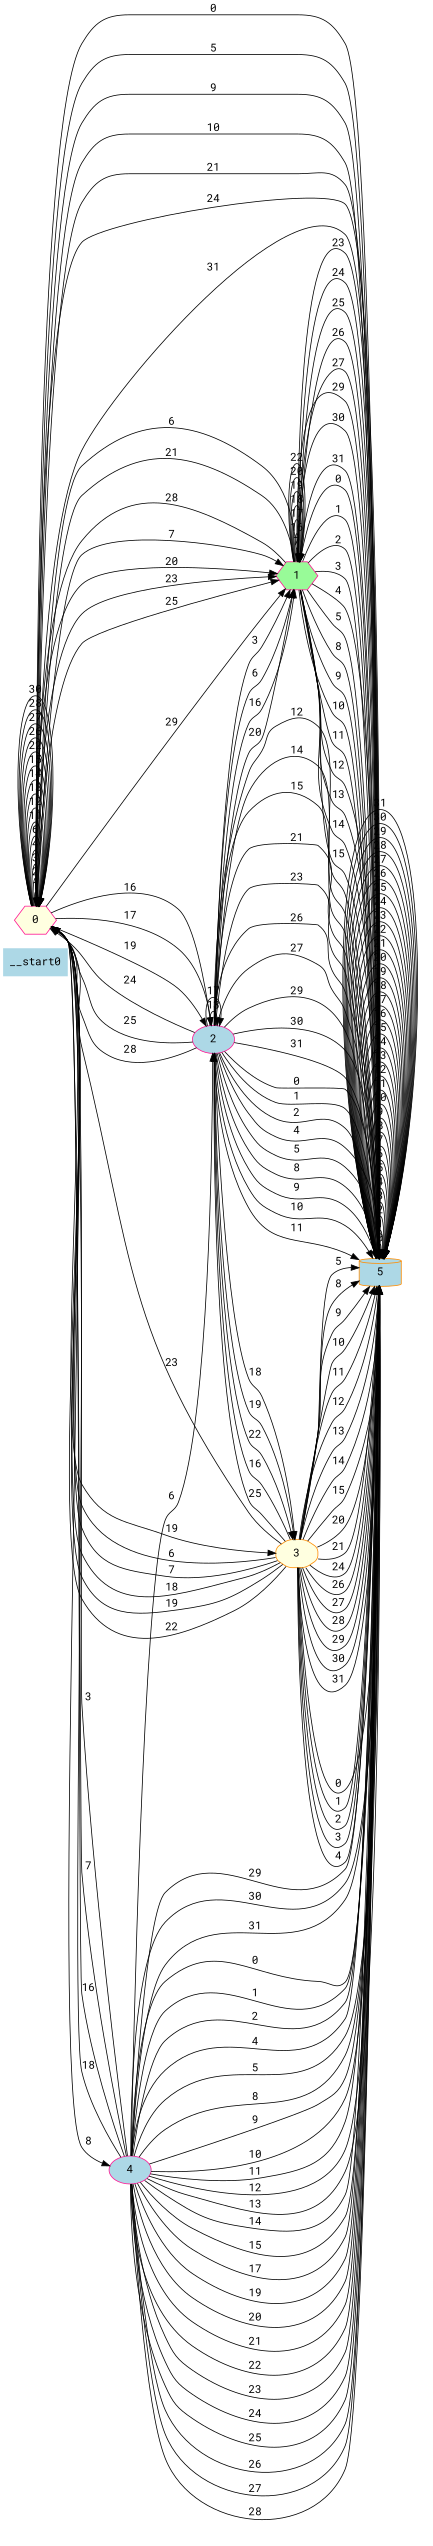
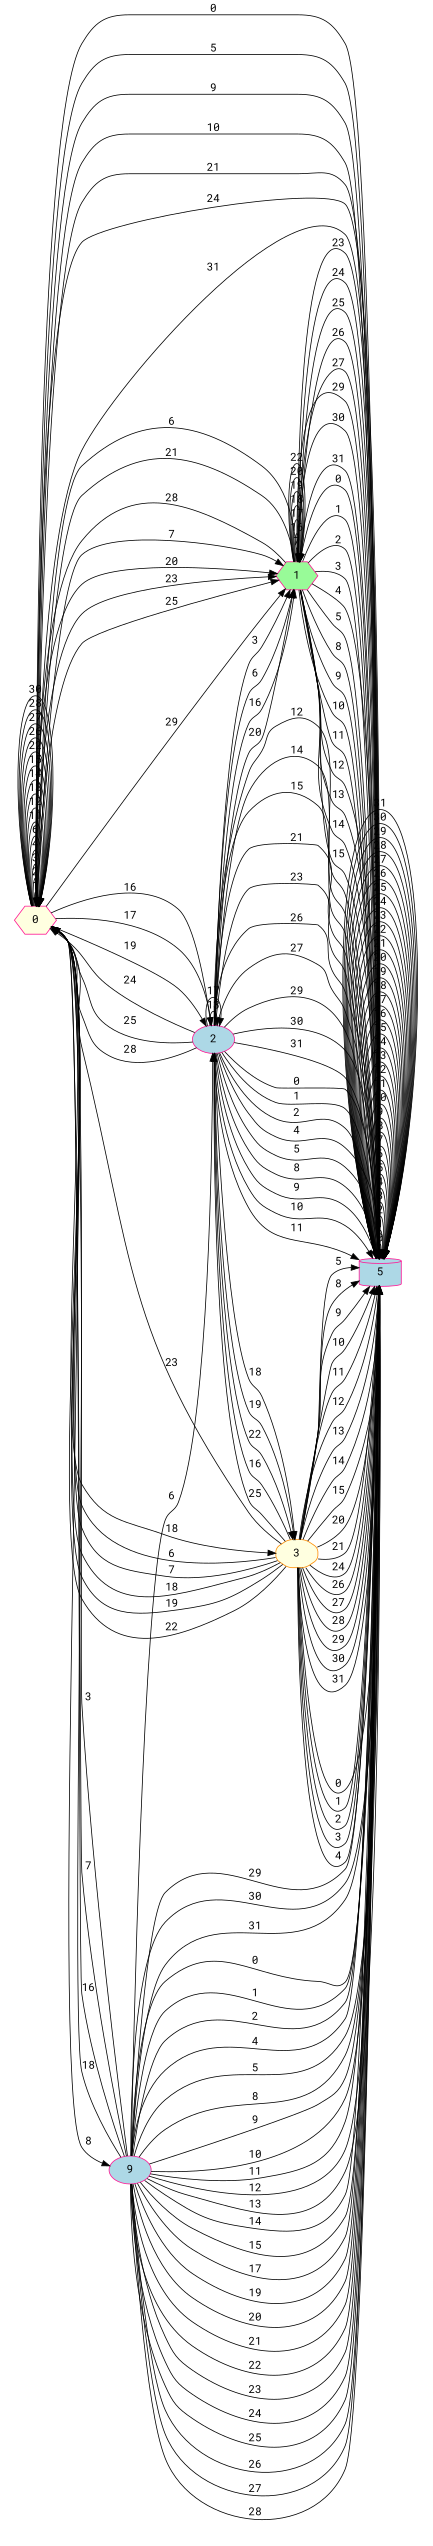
(35, 962) -> none
(380, 1272) -> (380, 1272)
(172, 1529) -> (172, 1529)
(130, 2170) -> (130, 2170)
